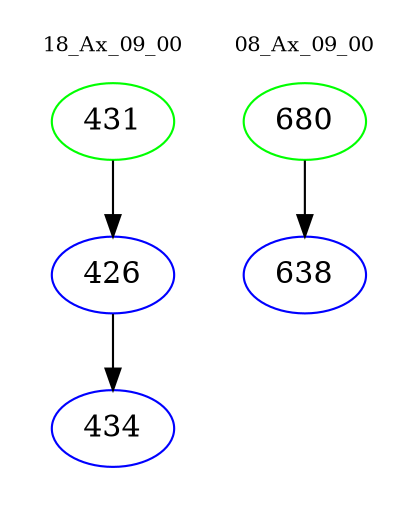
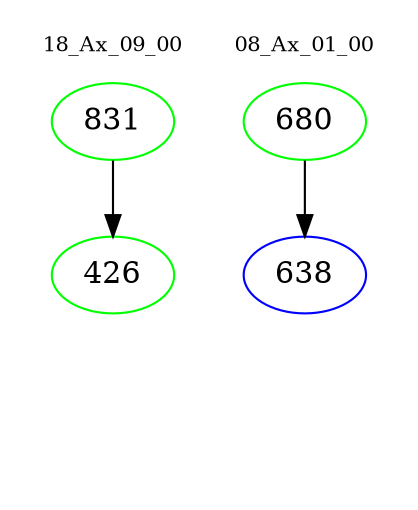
(305, 46) -> (305, 46)
(113, 122) -> (113, 122)
(113, 275) -> (113, 275)
(113, 429) -> none
